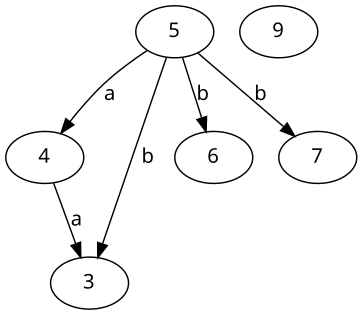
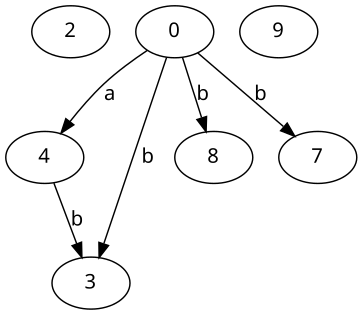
none -> (71, 32)
(175, 32) -> (175, 32)
(214, 157) -> (214, 157)
(77, 220) -> (77, 220)
